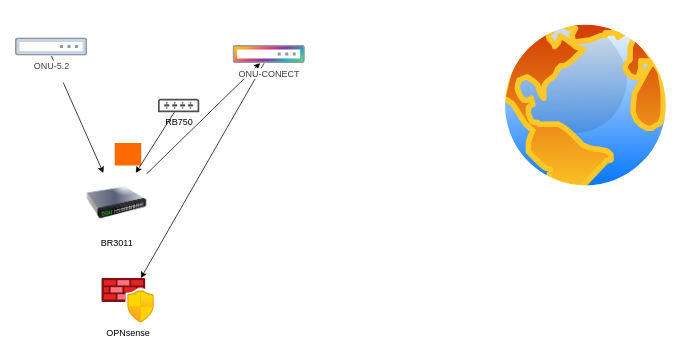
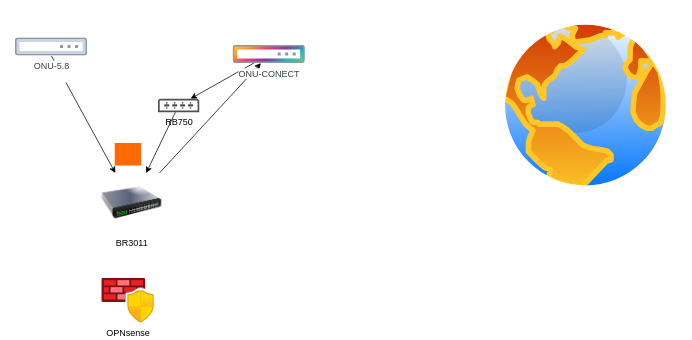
(52, 67) -> (52, 67)
(199, 175) -> (224, 79)
(117, 203) -> (132, 203)
